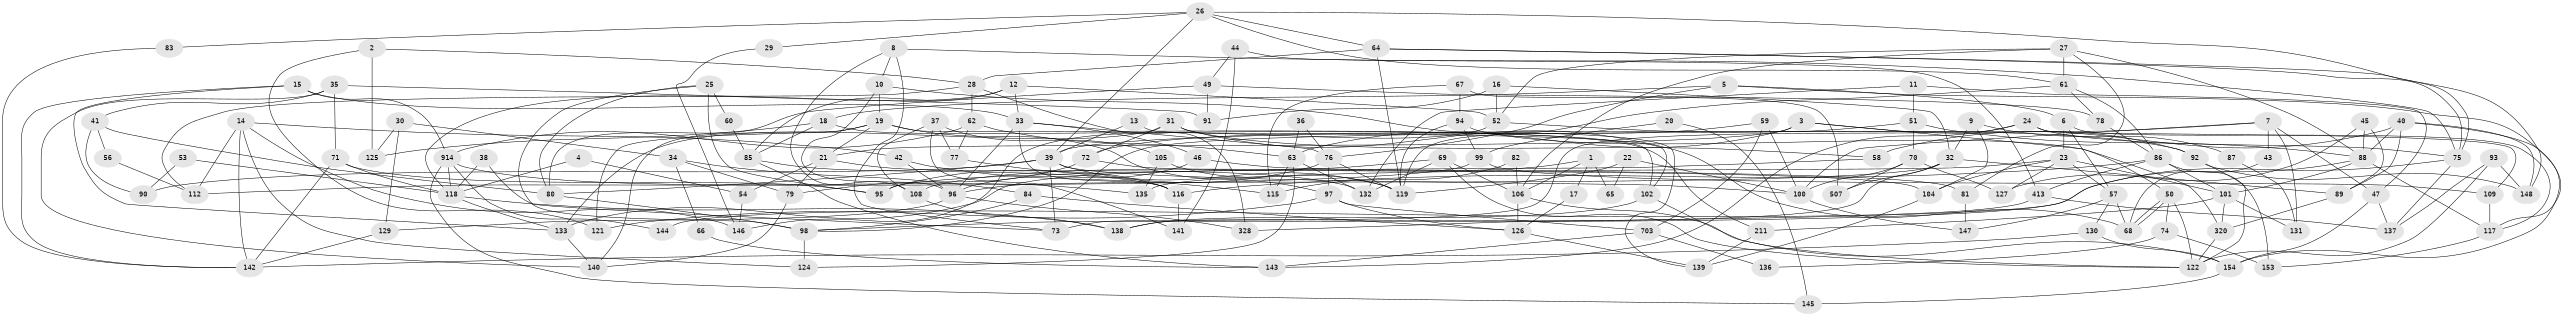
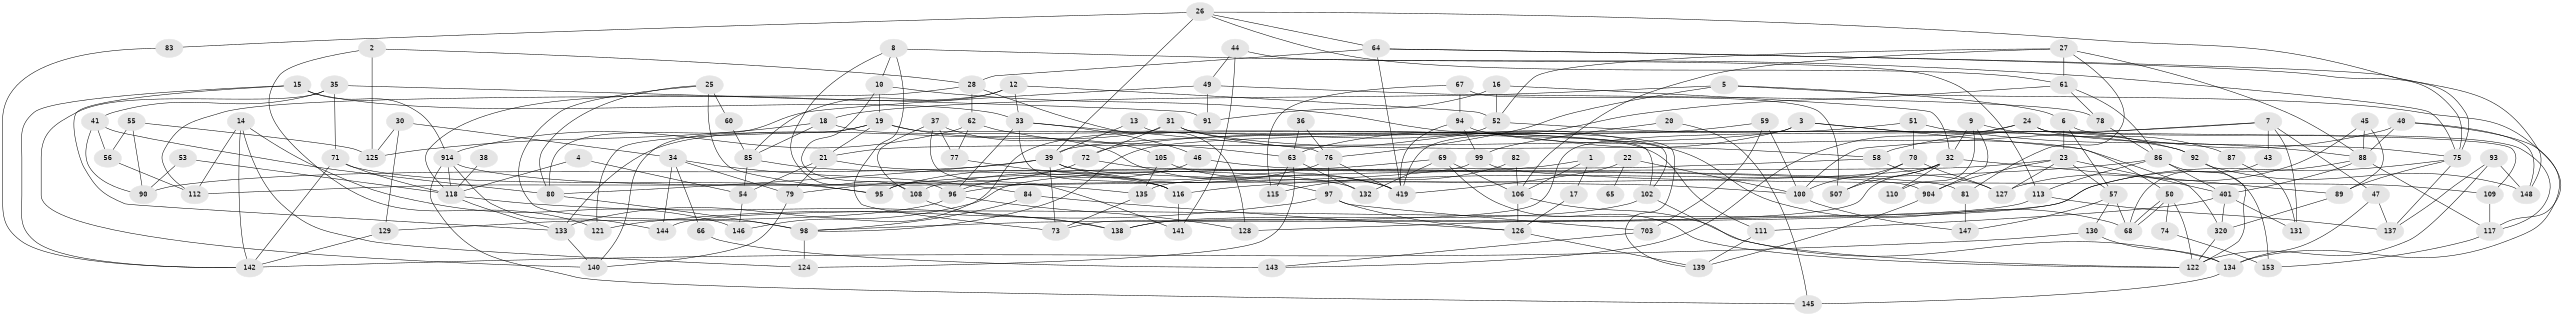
(769, 48) -> none
(1913, 85) -> none
none -> (132, 121)
(899, 158) -> none
(2392, 163) -> (2406, 171)
(1601, 176) -> none
none -> (1939, 176)
none -> (668, 195)
(1402, 195) -> (1402, 195)
none -> (1892, 195)
(1929, 195) -> (1929, 195)
(2038, 195) -> (2038, 195)
(2225, 195) -> (2225, 195)
(758, 218) -> (1110, 208)
(1245, 231) -> (1245, 231)
(1761, 231) -> (1761, 231)
(1003, 242) -> (746, 176)
(1765, 268) -> none
(2230, 268) -> (2230, 268)
